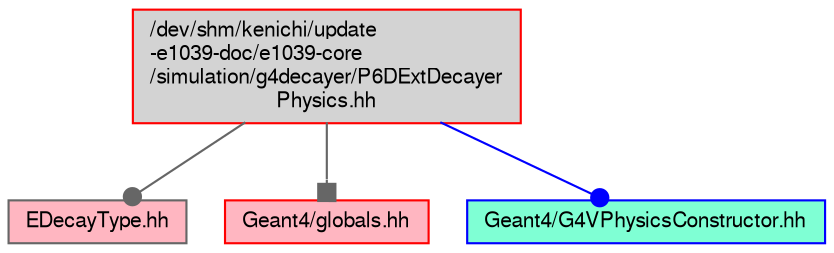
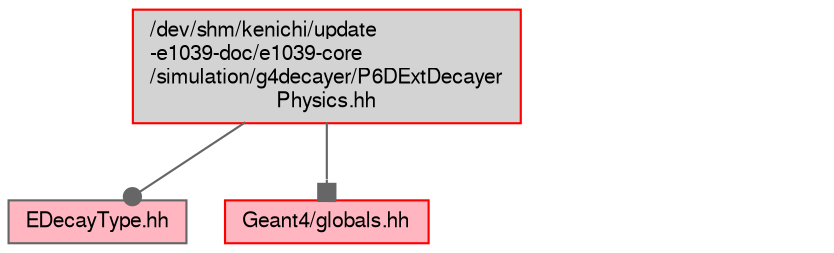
(646, 222) -> none
